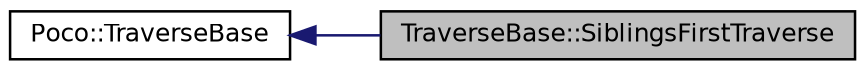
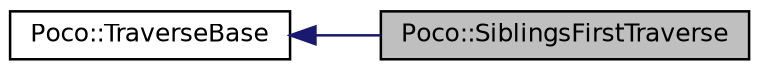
(618, 35) -> (565, 35)
